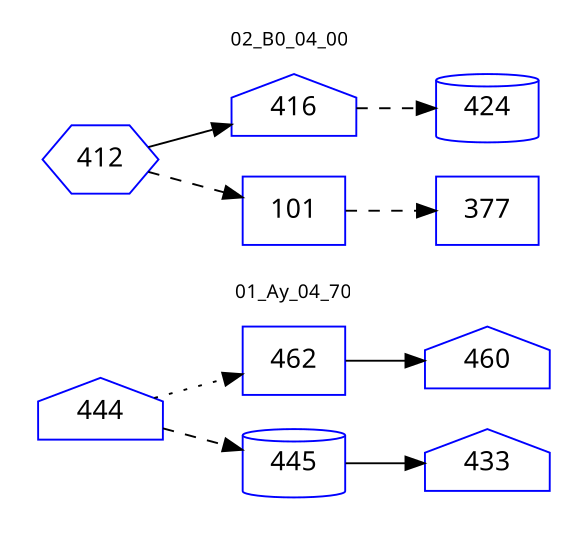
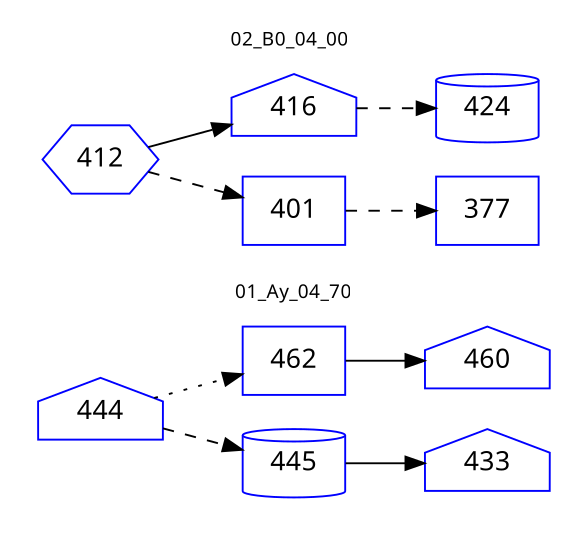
(294, 211) -> (294, 211)
